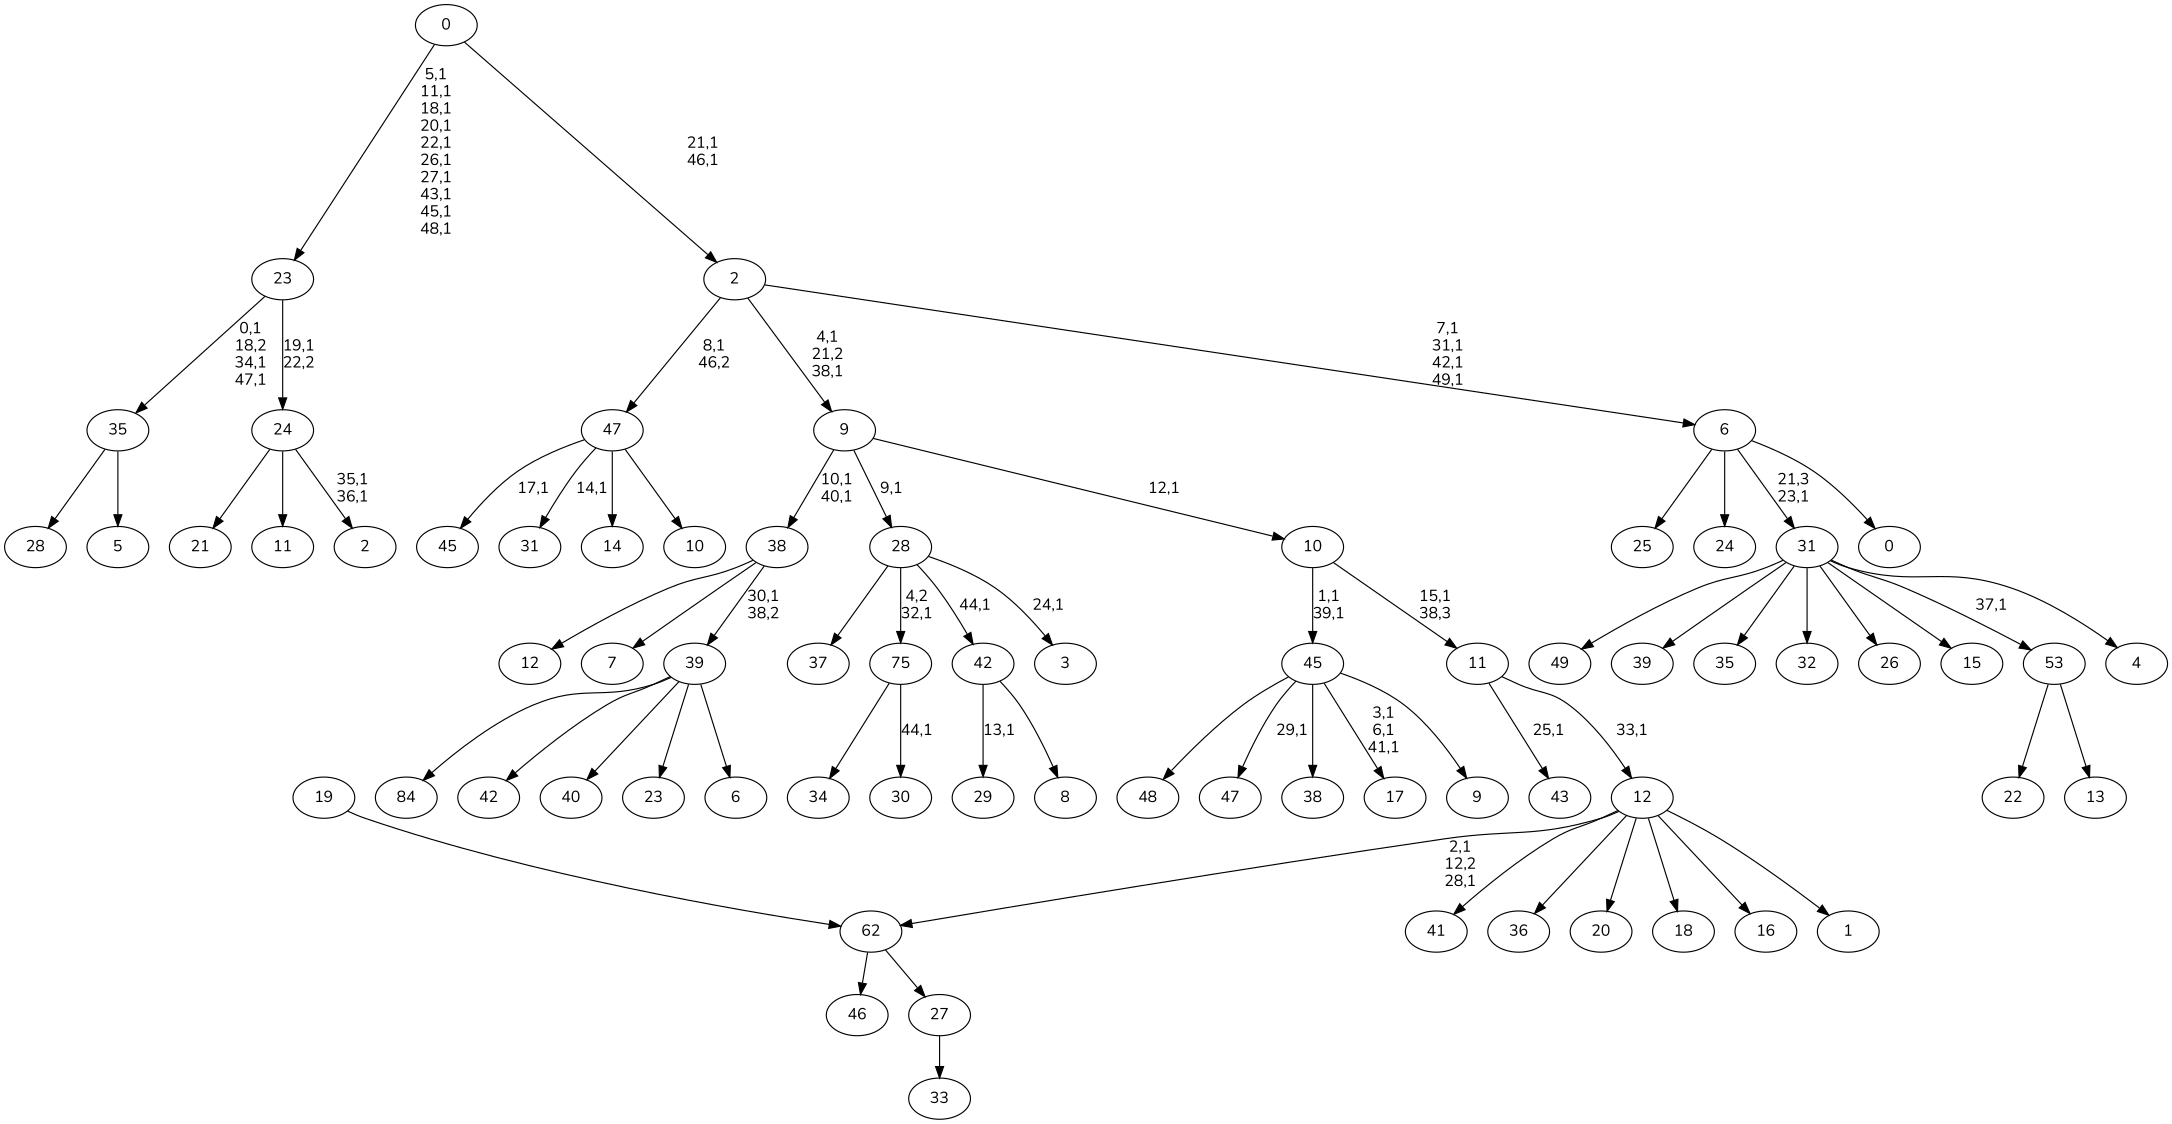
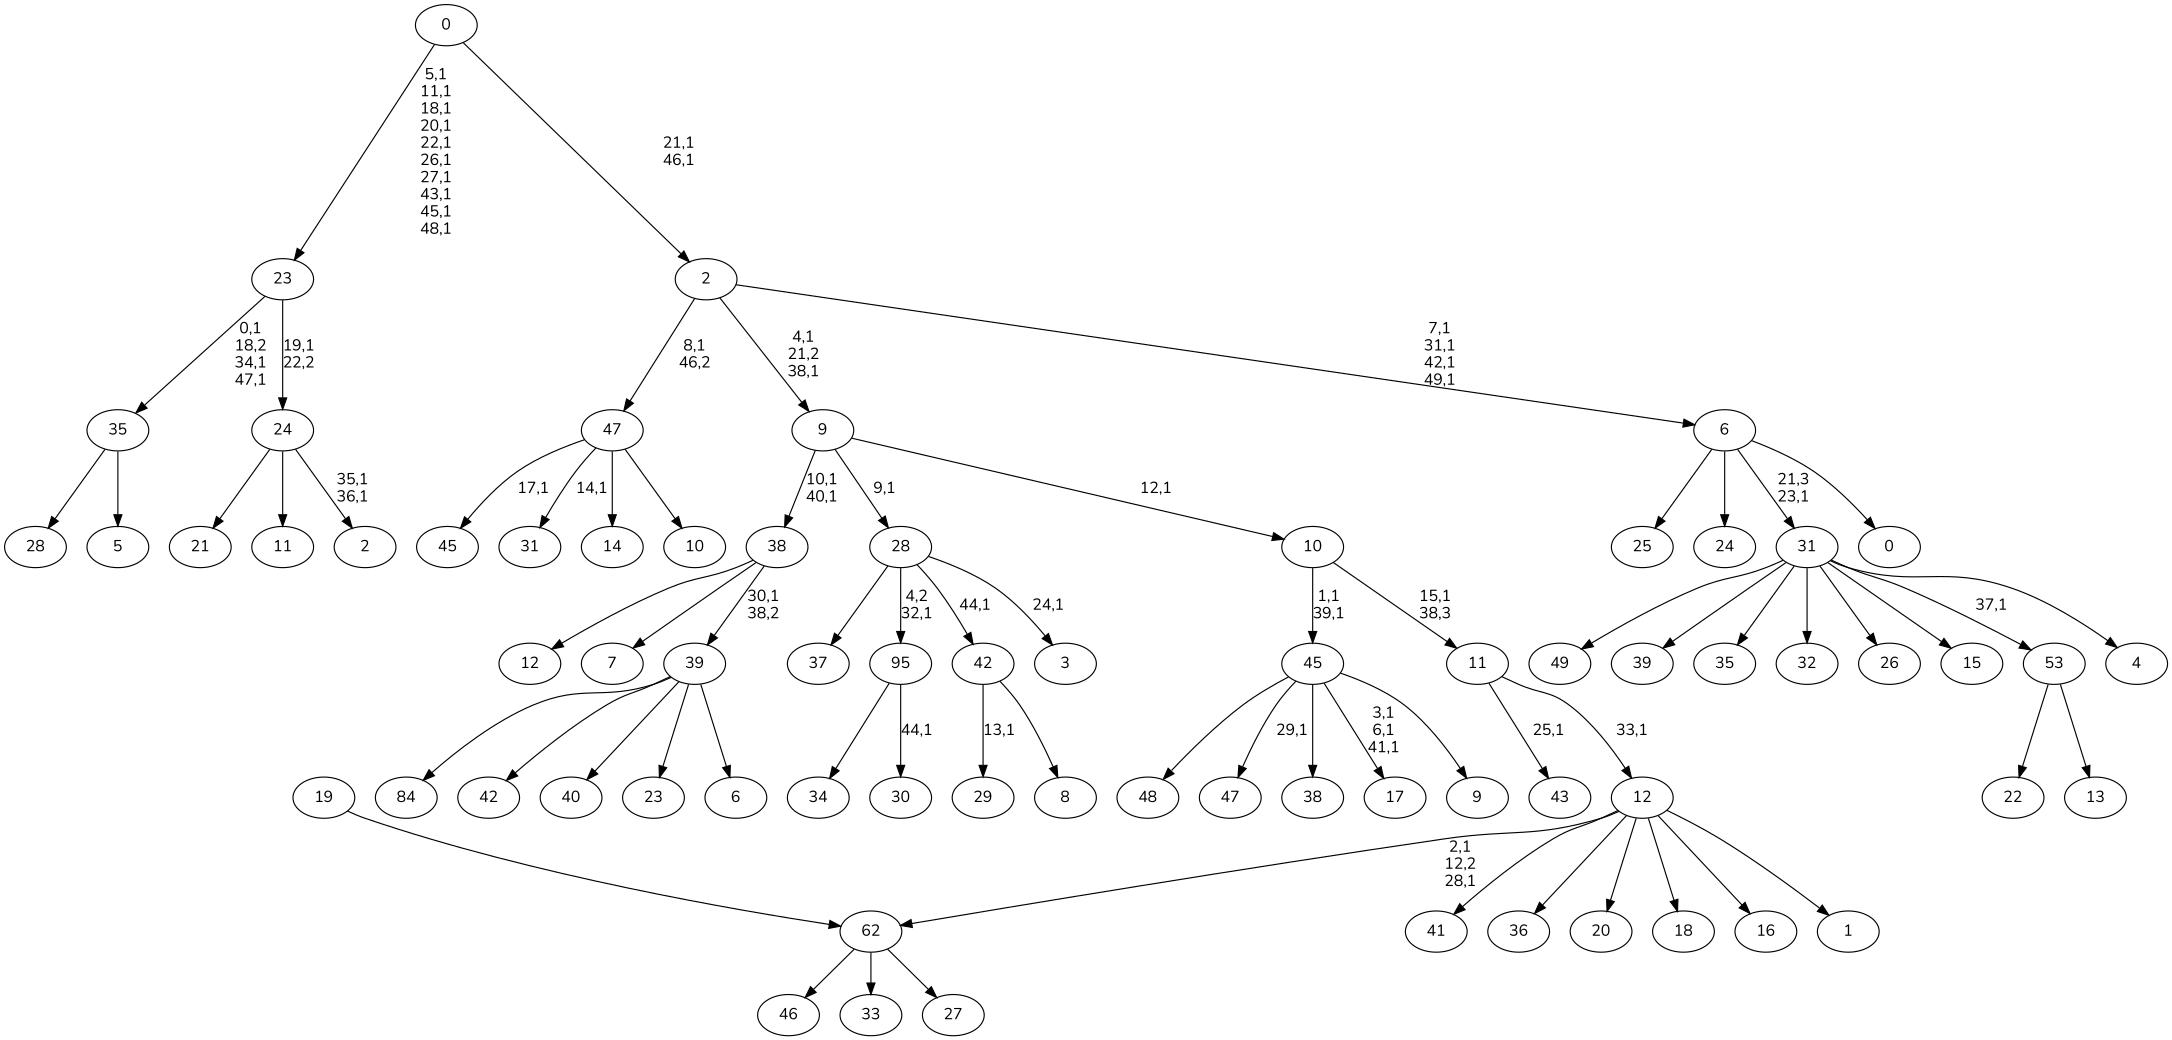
(901, 664) -> (901, 664)
(940, 1051) -> (871, 968)
